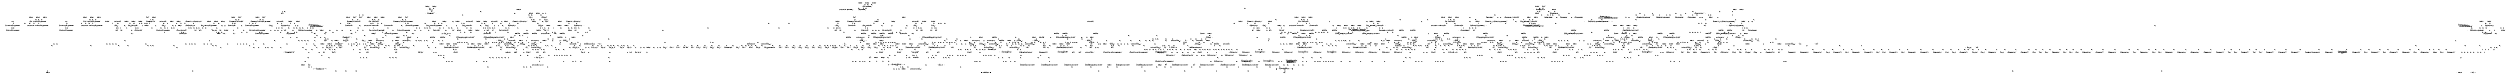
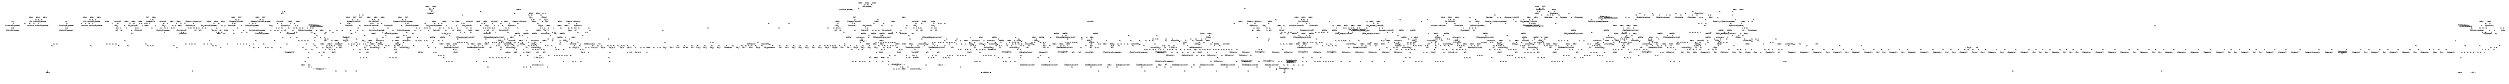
(862, 10) -> none
